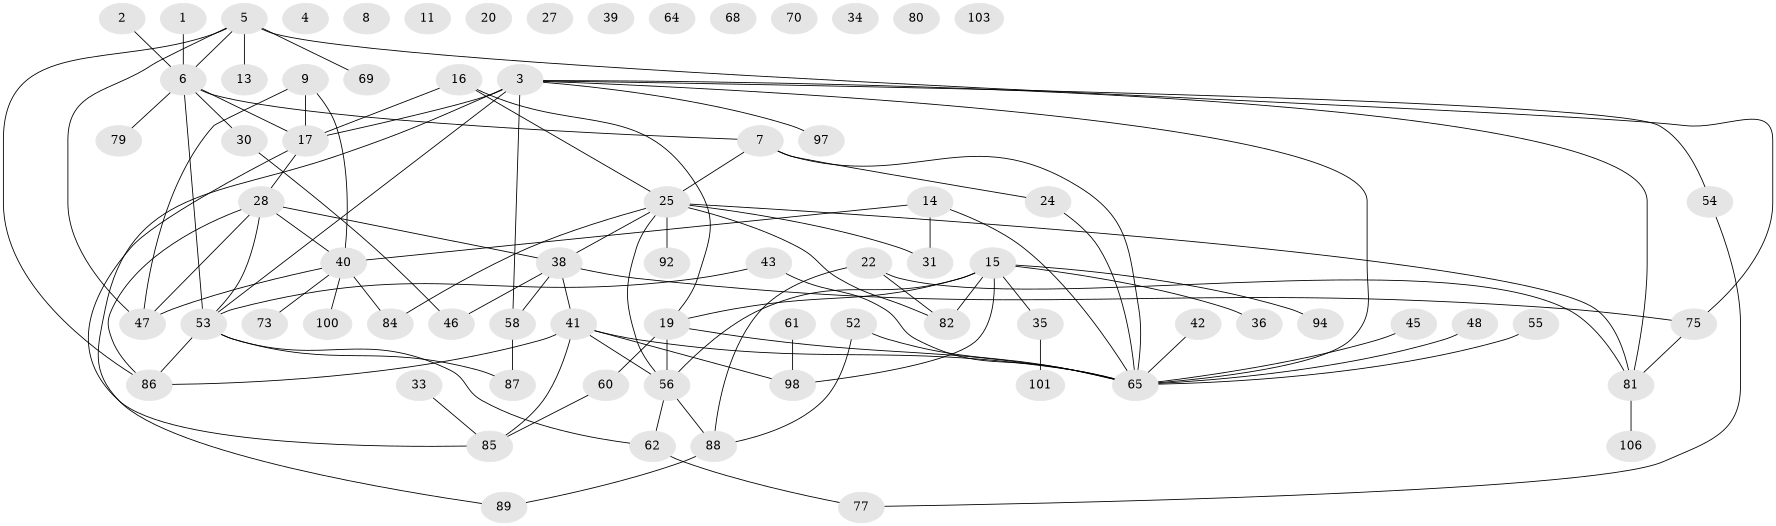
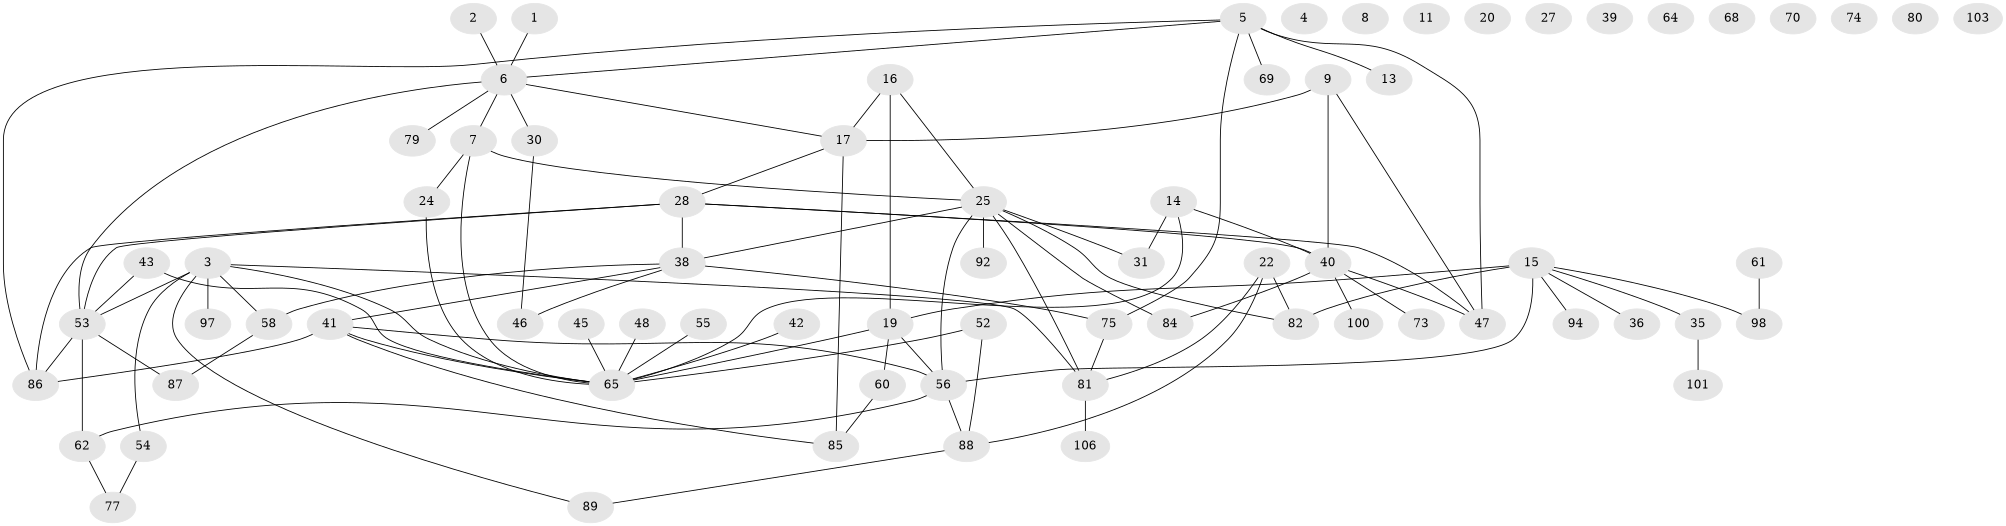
(855, 19) -> (1854, 19)
(416, 115) -> none
(683, 355) -> none
(419, 385) -> none
